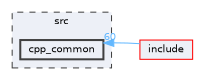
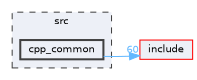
(127, 43) -> (118, 57)
